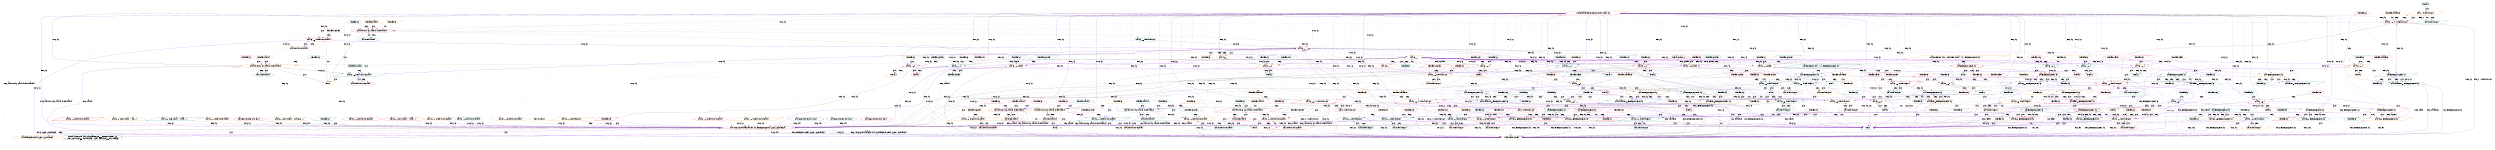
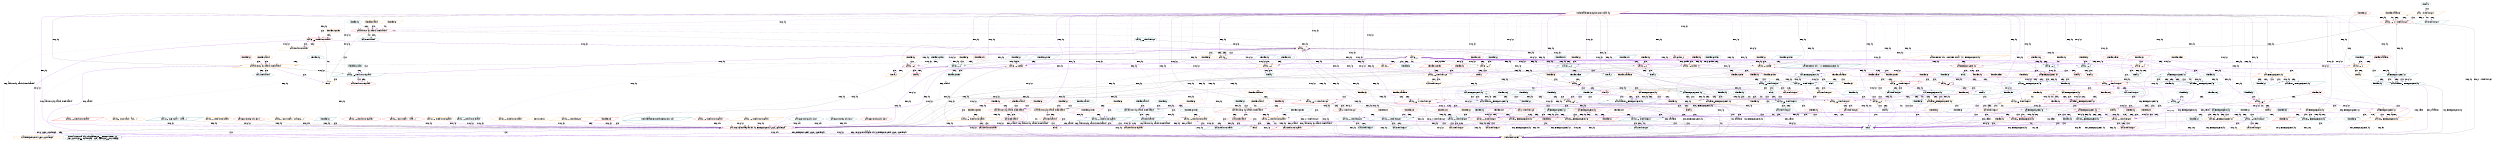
(1679, 57) -> (1679, 57)
(125, 119) -> (125, 119)
none -> (658, 119)
